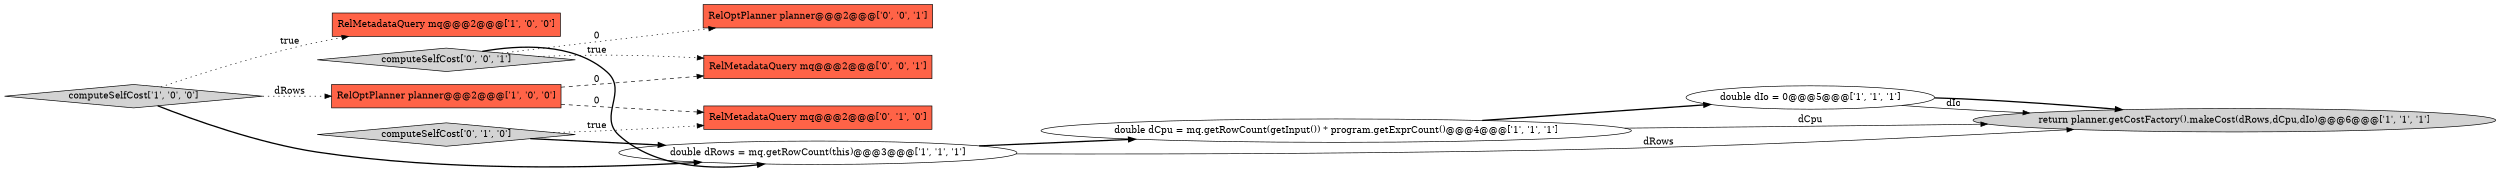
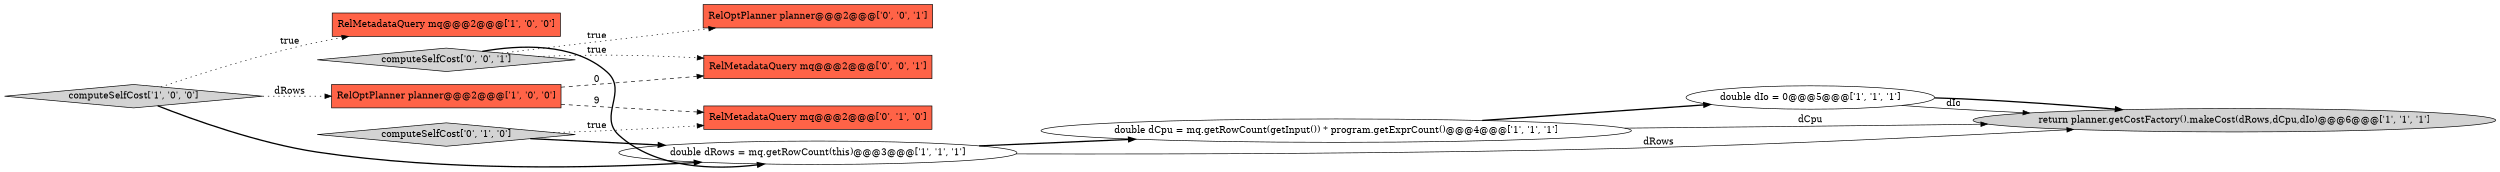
(597, 36) -> (597, 36)
(597, 101) -> (597, 101)
